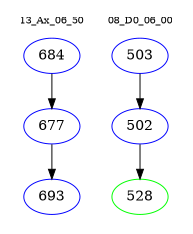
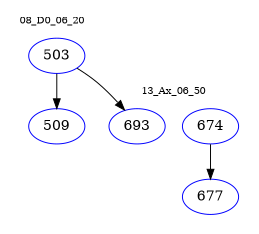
(141, 21) -> (52, 21)
(52, 56) -> (211, 126)
(140, 126) -> (57, 126)
(52, 157) -> (108, 92)
(140, 197) -> none
